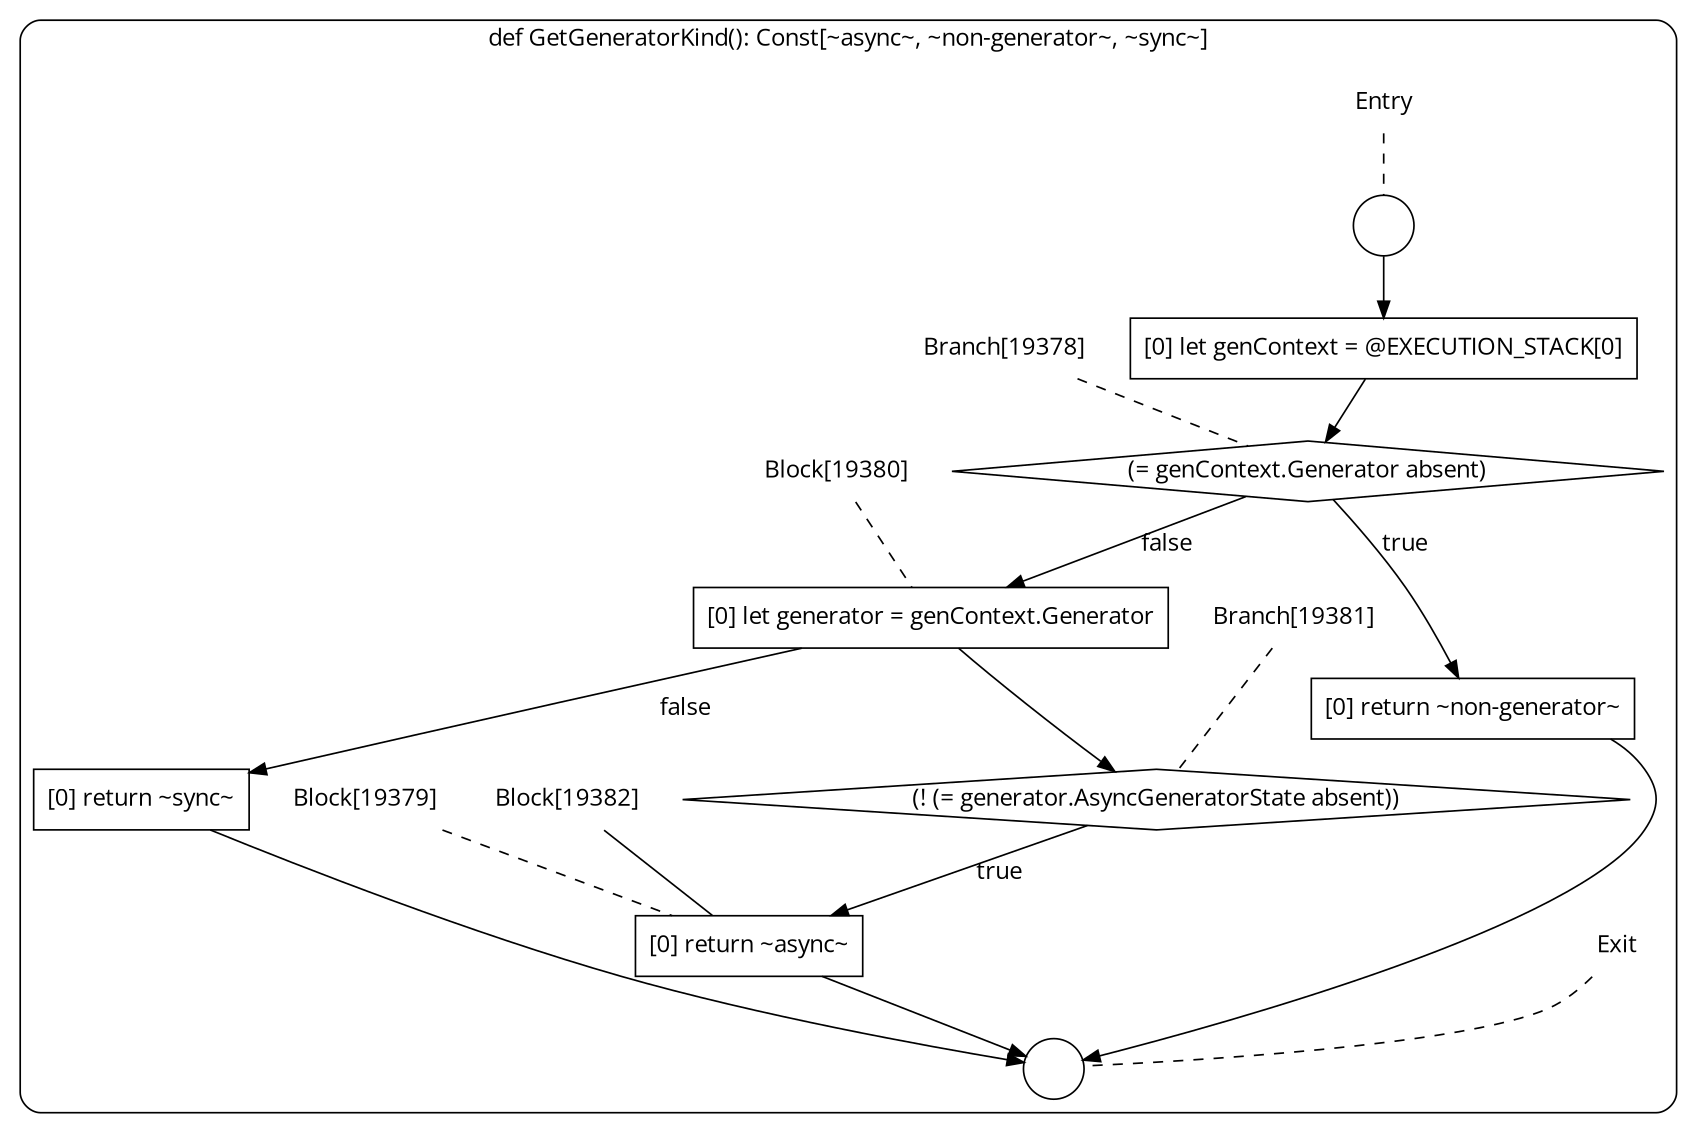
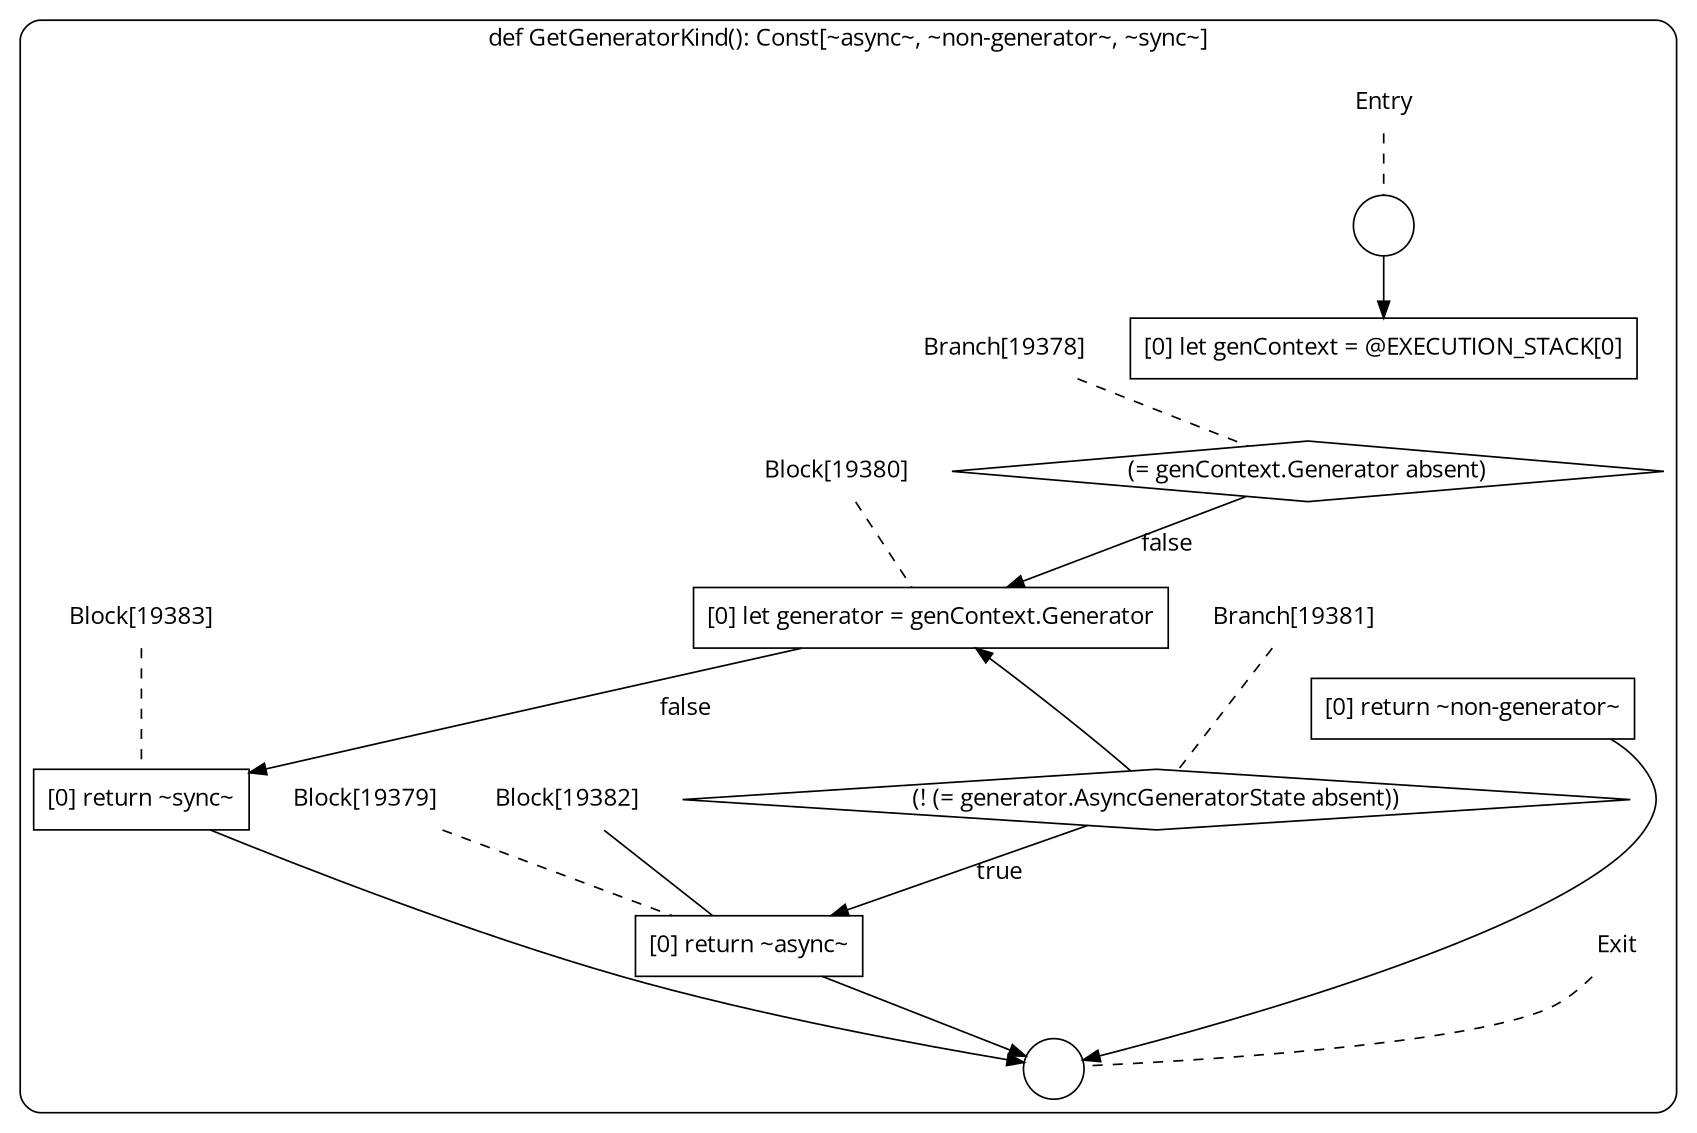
(1350, 403) -> none
(1398, 577) -> none
none -> (141, 618)
(1029, 706) -> (1061, 713)
